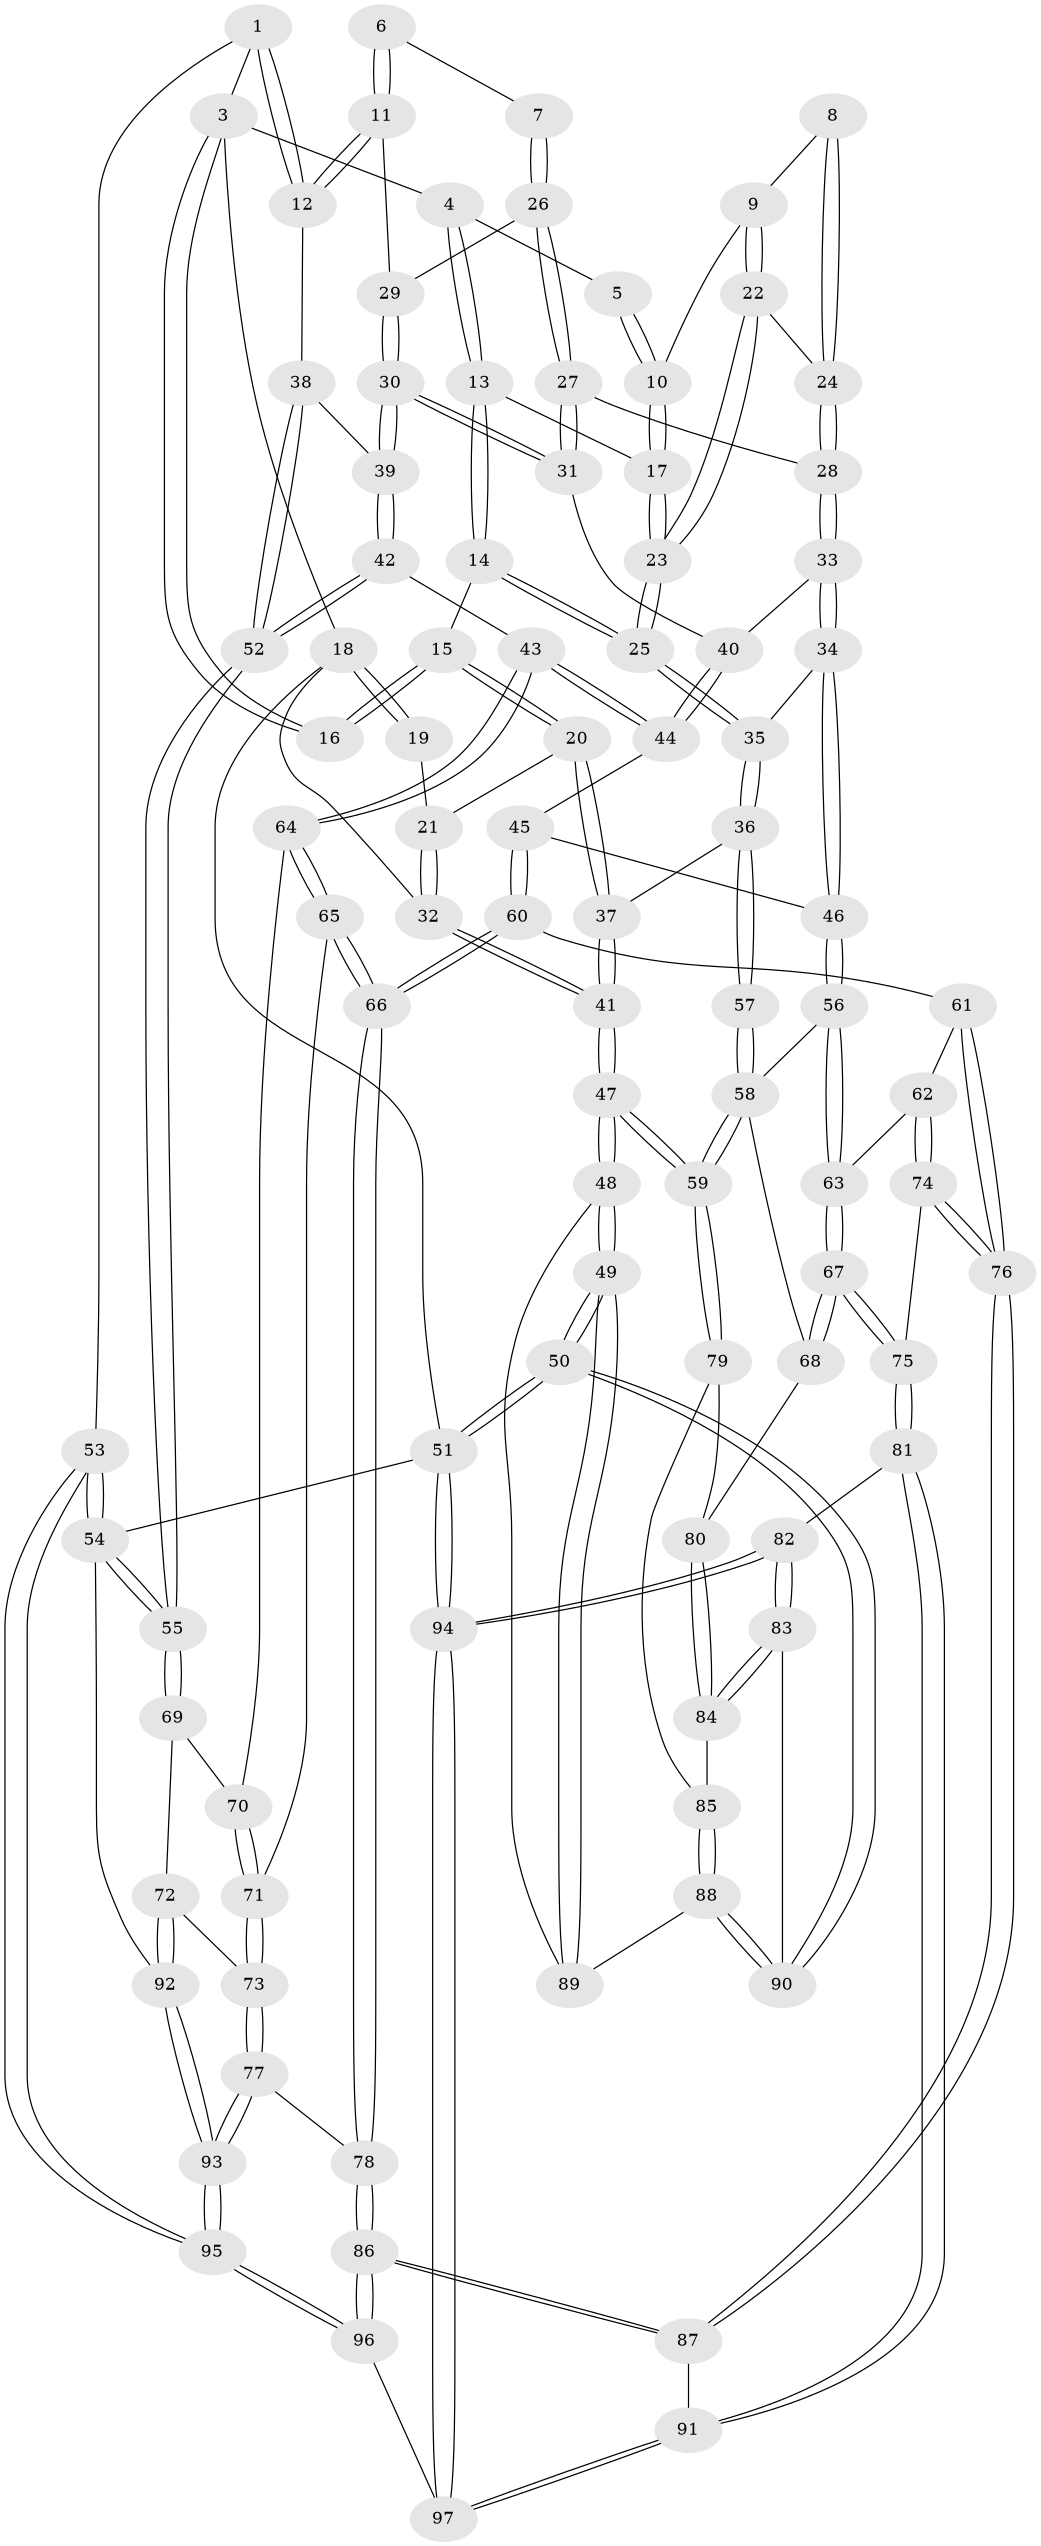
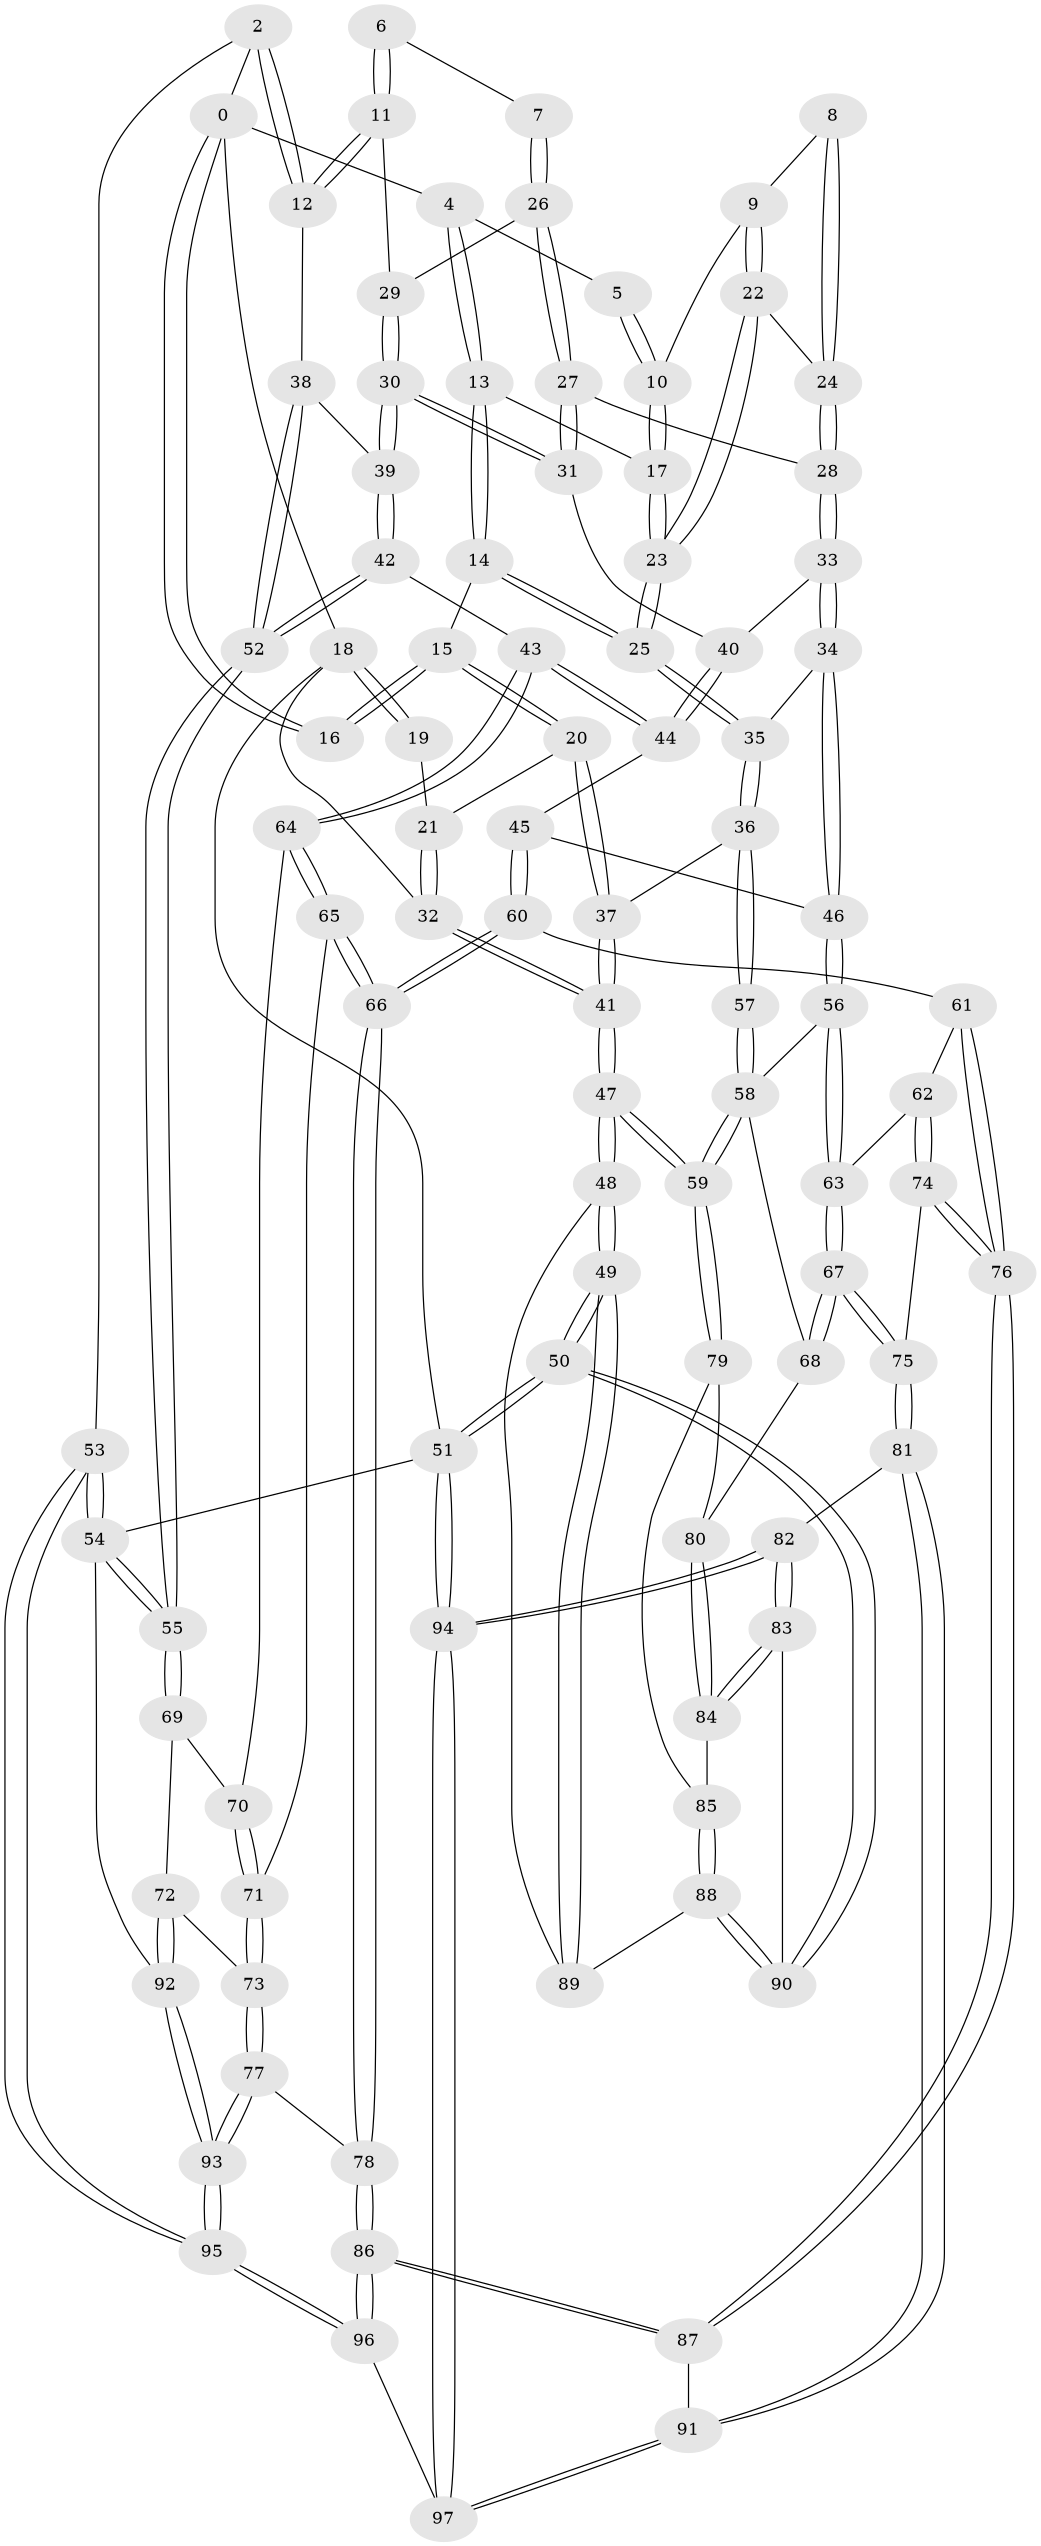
(258, 27) -> (258, 27)
(224, 116) -> (224, 116)
